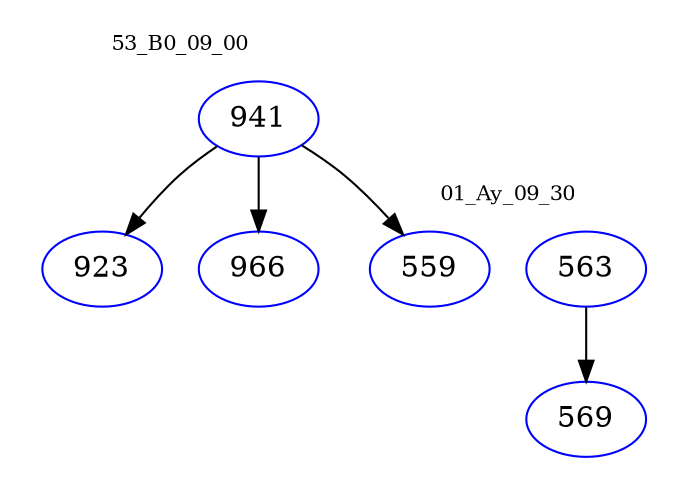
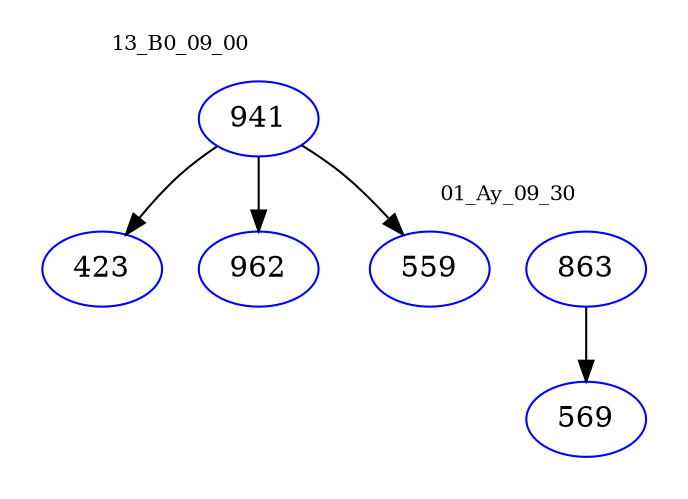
(180, 45) -> (180, 45)
(102, 269) -> (102, 269)
(259, 269) -> (259, 269)
(586, 269) -> (586, 269)
